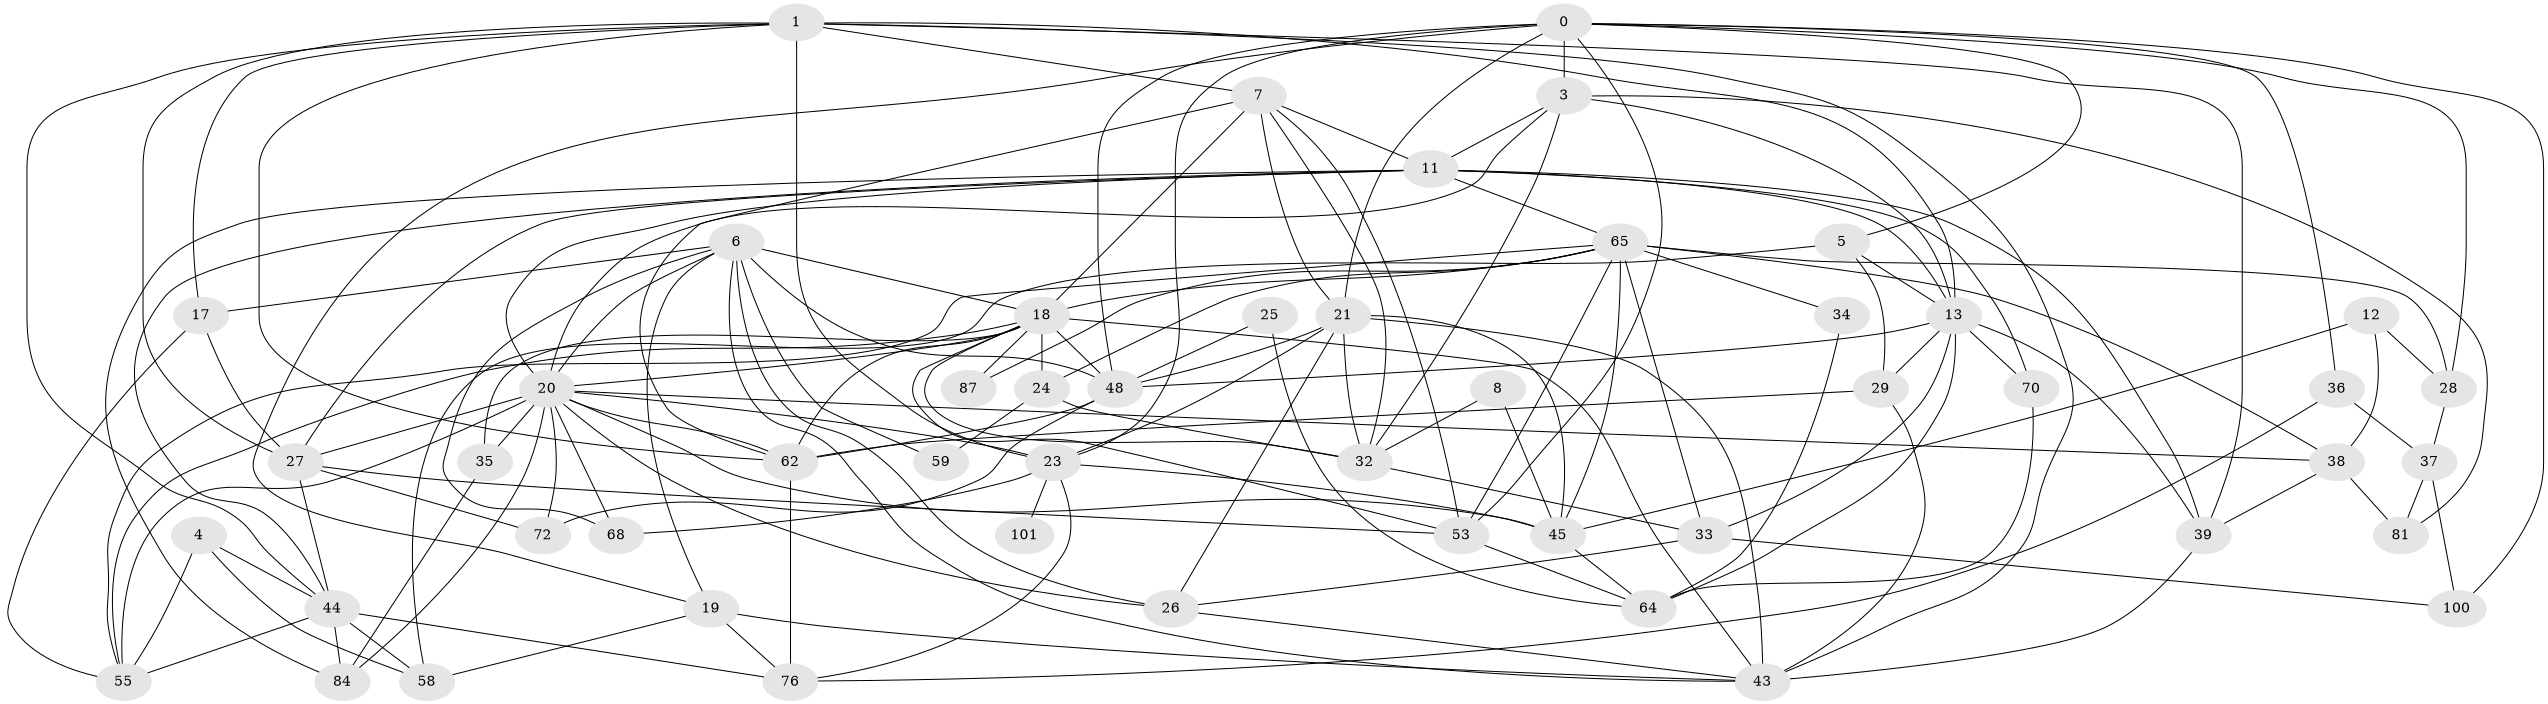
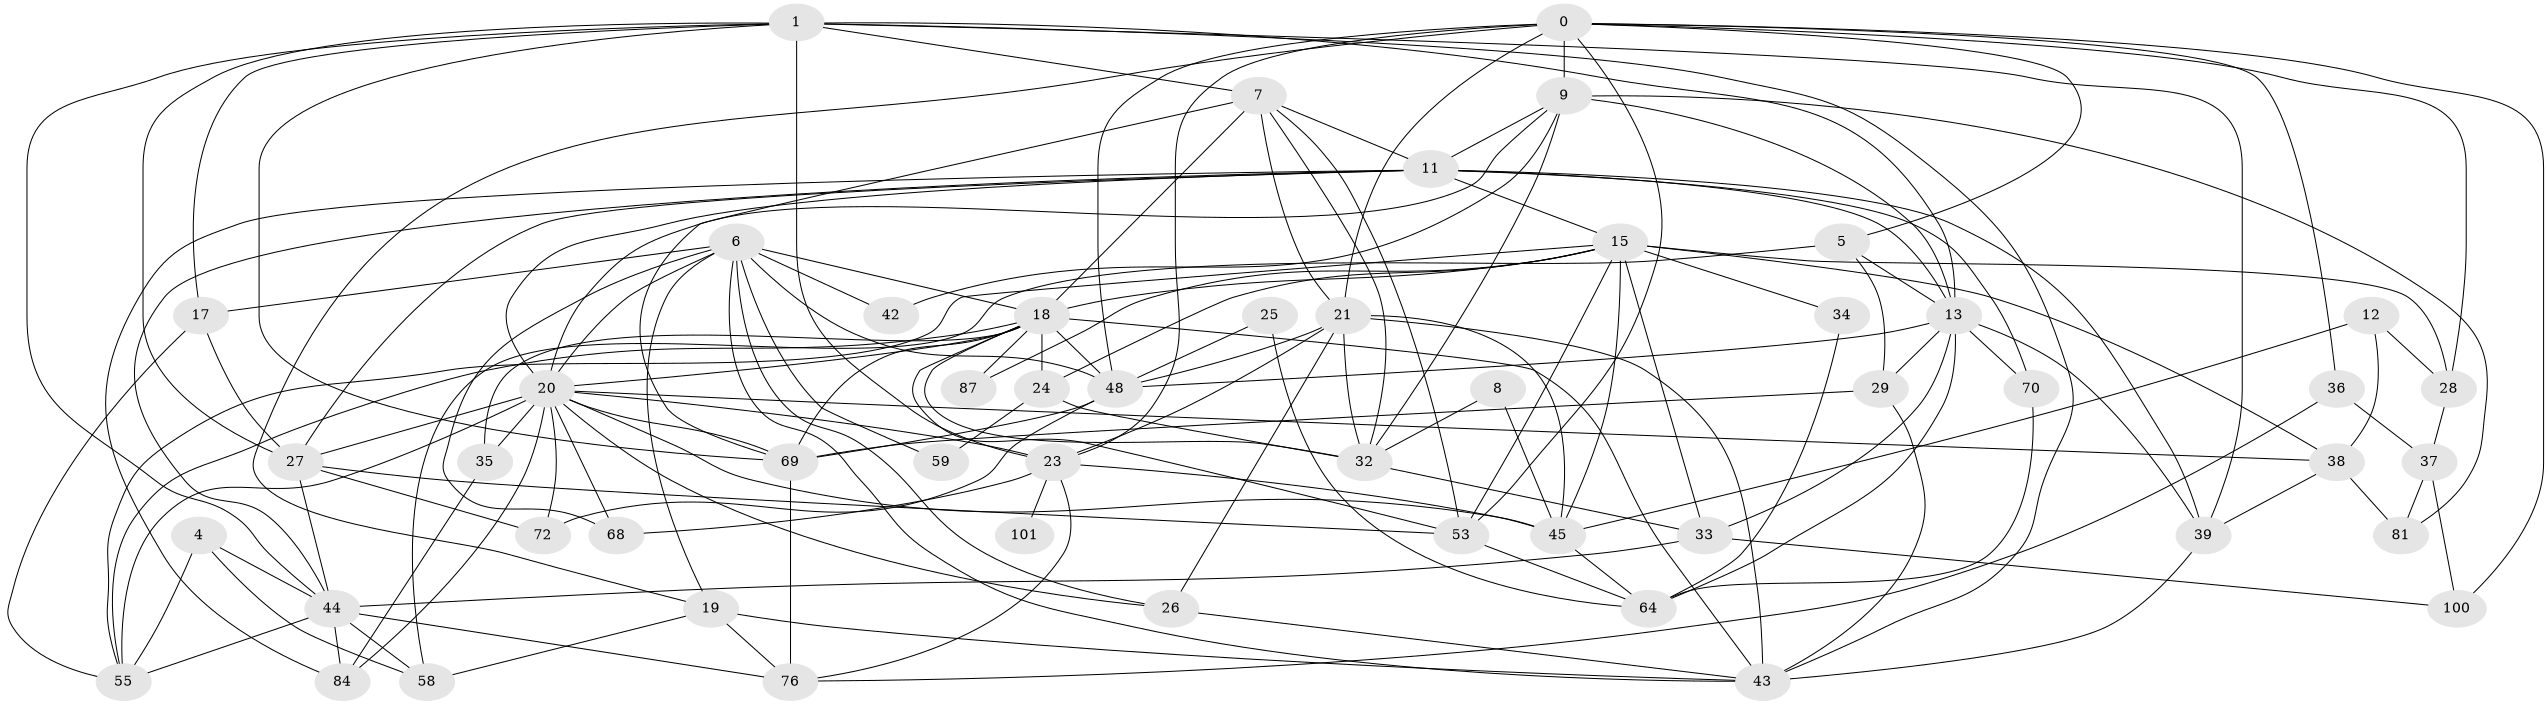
(1564, 96) -> (1564, 96)
(1620, 242) -> (1620, 242)
none -> (891, 316)
(791, 462) -> (791, 462)
(1438, 575) -> (1020, 582)
